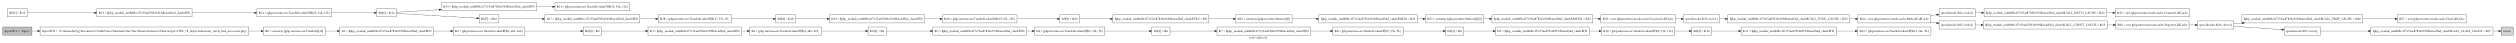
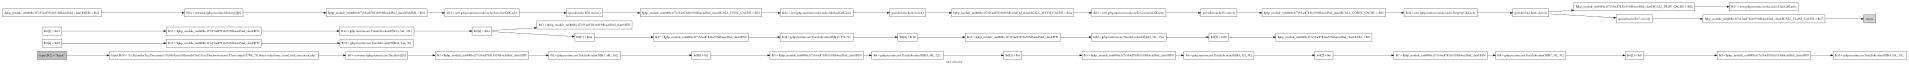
(592, 7) -> none
(1264, 19) -> none
(1934, 23) -> (1182, 13)
(1682, 31) -> none
